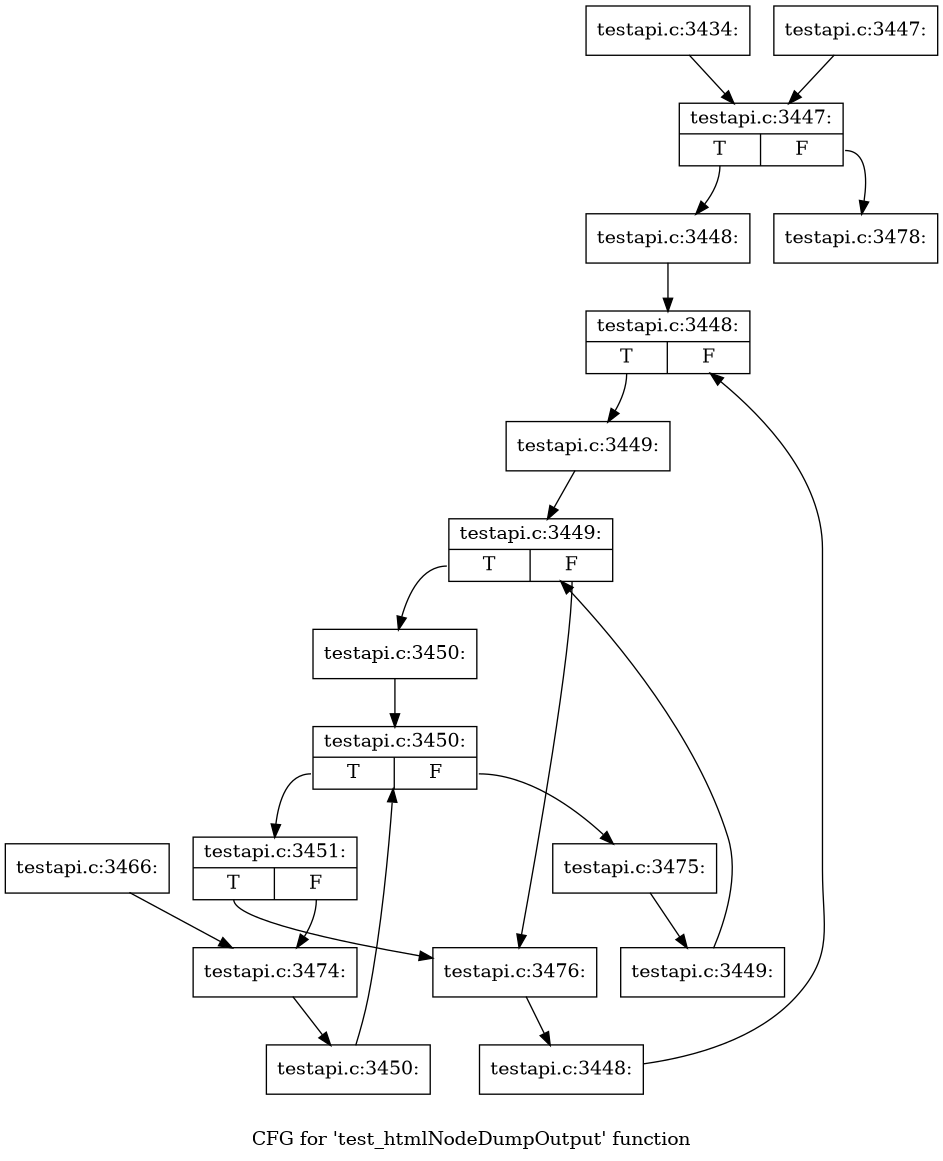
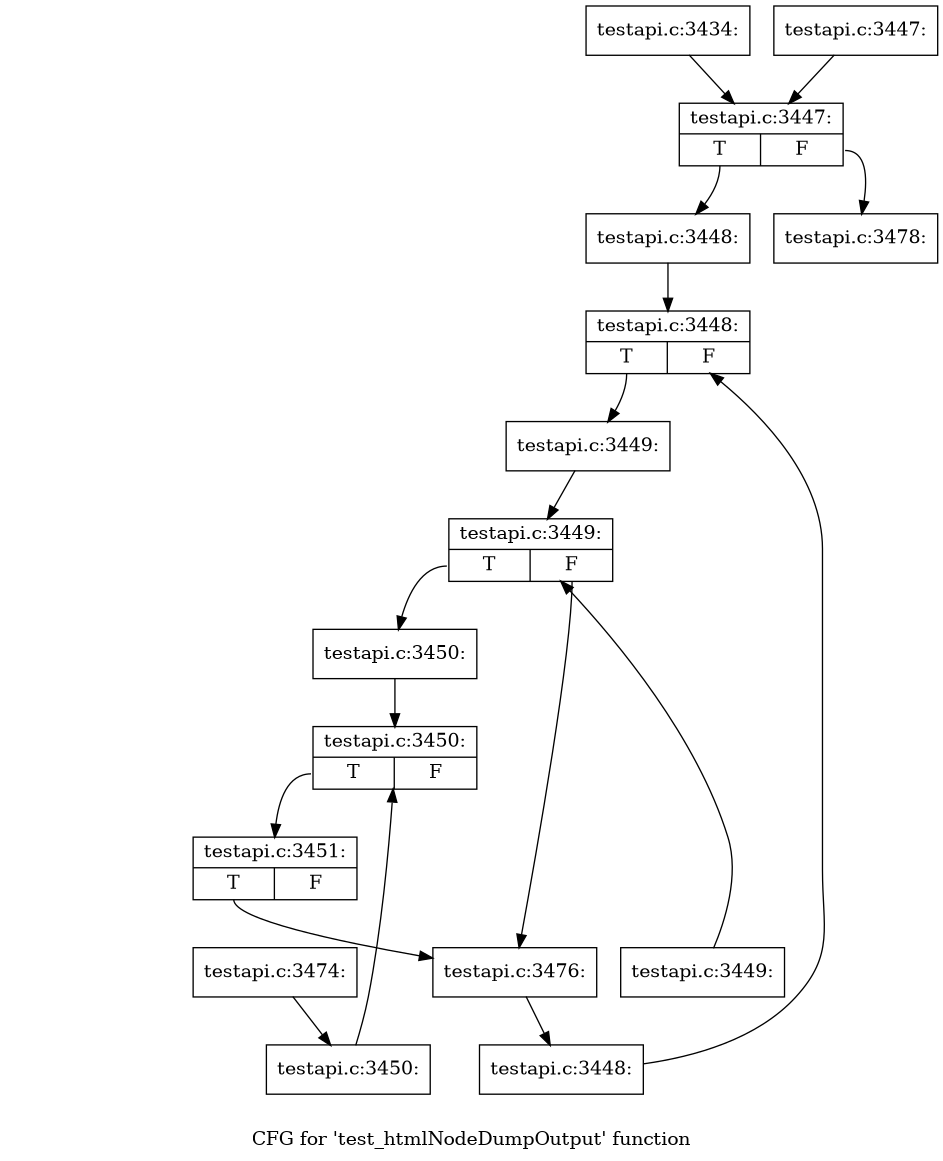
(87, 868) -> none
(635, 868) -> none
(313, 919) -> none
